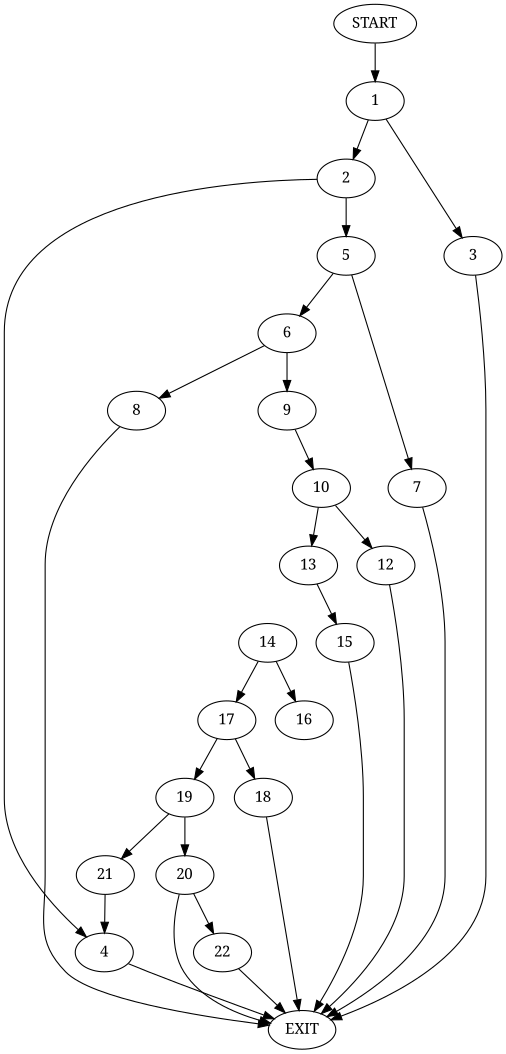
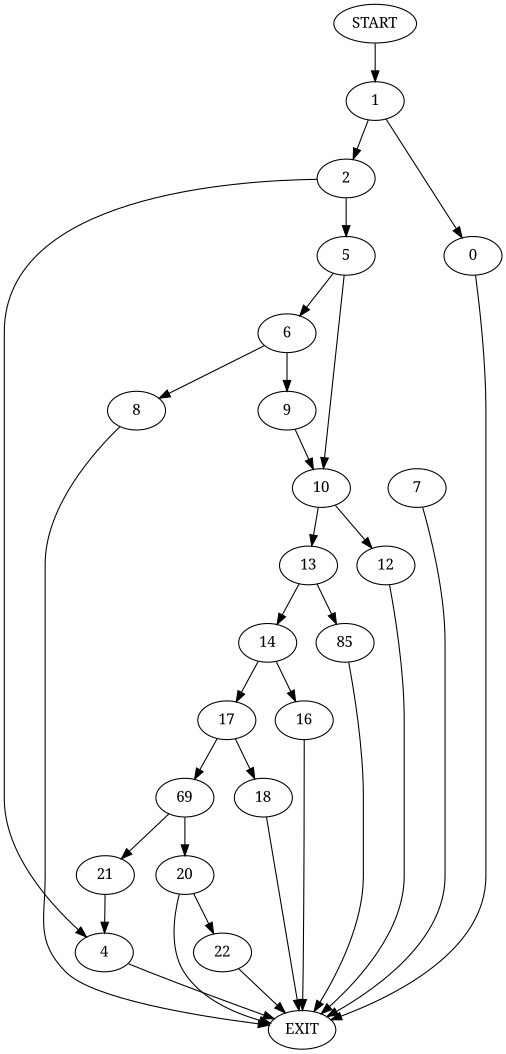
(473, 256) -> (473, 256)
(380, 367) -> (334, 366)
none -> (291, 599)
(345, 643) -> (345, 643)
(185, 798) -> (185, 798)
none -> (304, 870)
